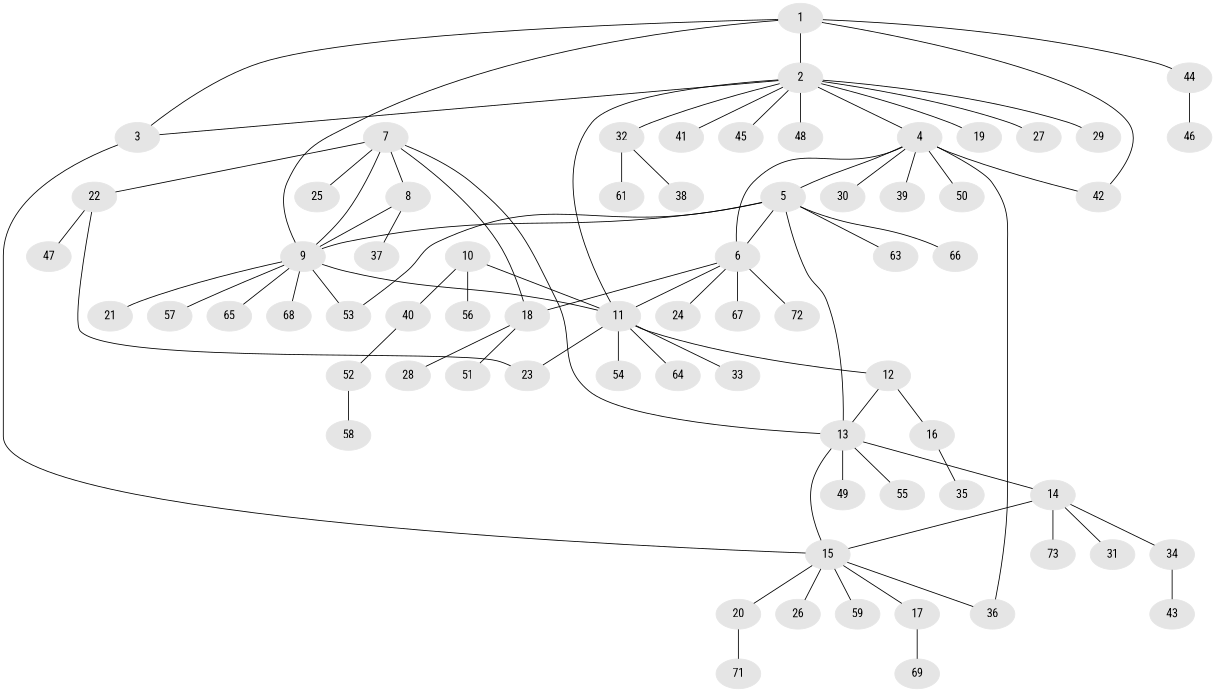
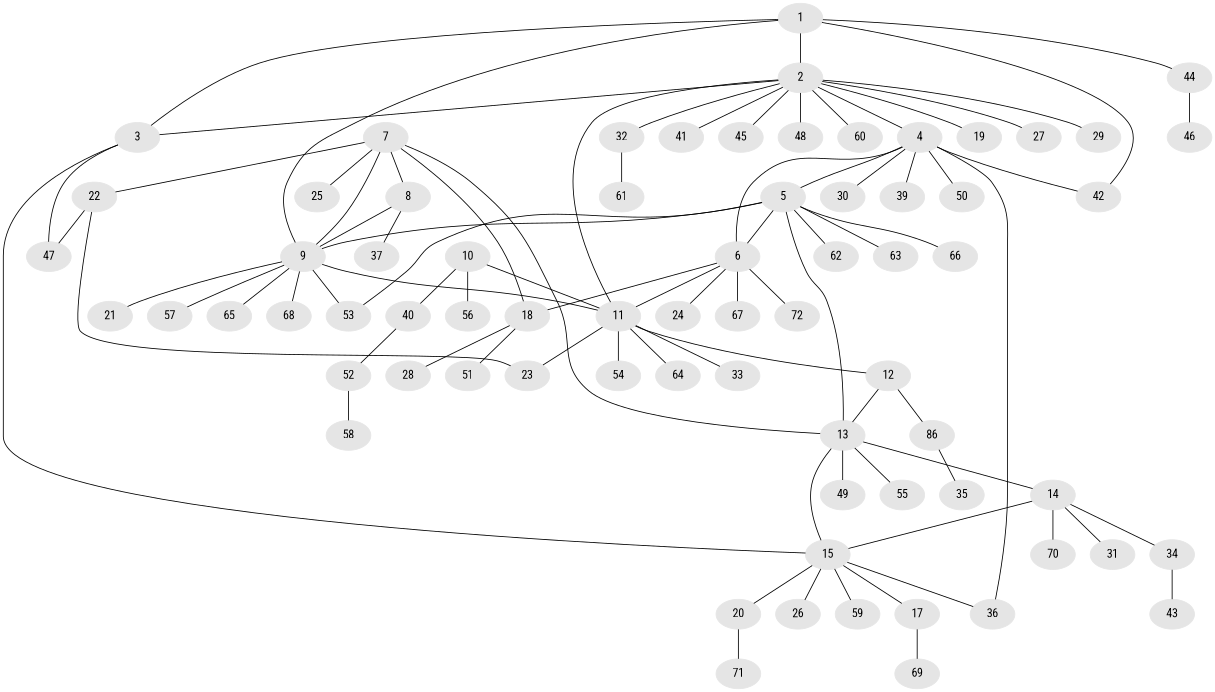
none -> (860, 137)
none -> (66, 181)
(681, 197) -> none
none -> (836, 257)
(932, 435) -> (932, 435)
(1053, 555) -> (1053, 555)
